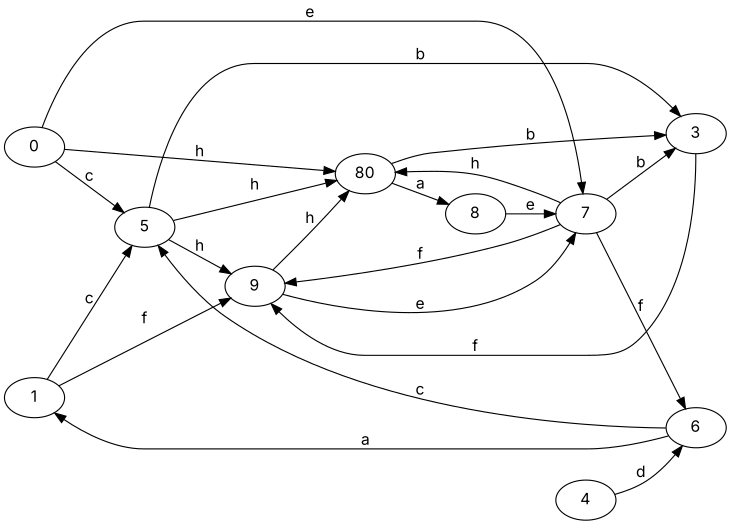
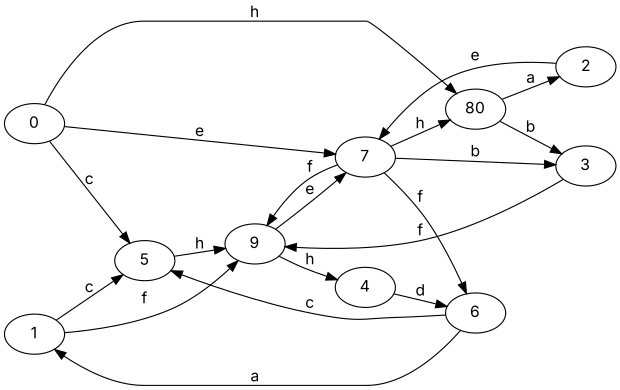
(374, 63) -> none
(250, 202) -> none
(476, 214) -> (586, 67)
(308, 235) -> (302, 267)
